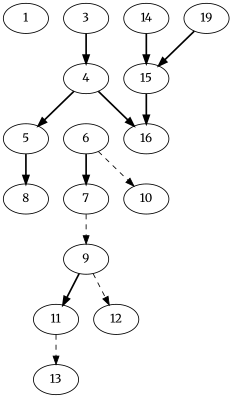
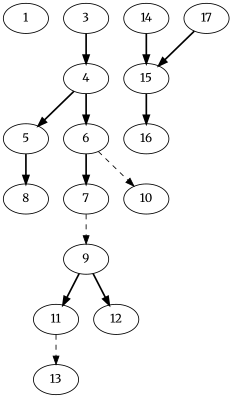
(207, 18) -> (207, 18)
(113, 106) -> (86, 105)
(99, 286) -> (99, 286)
